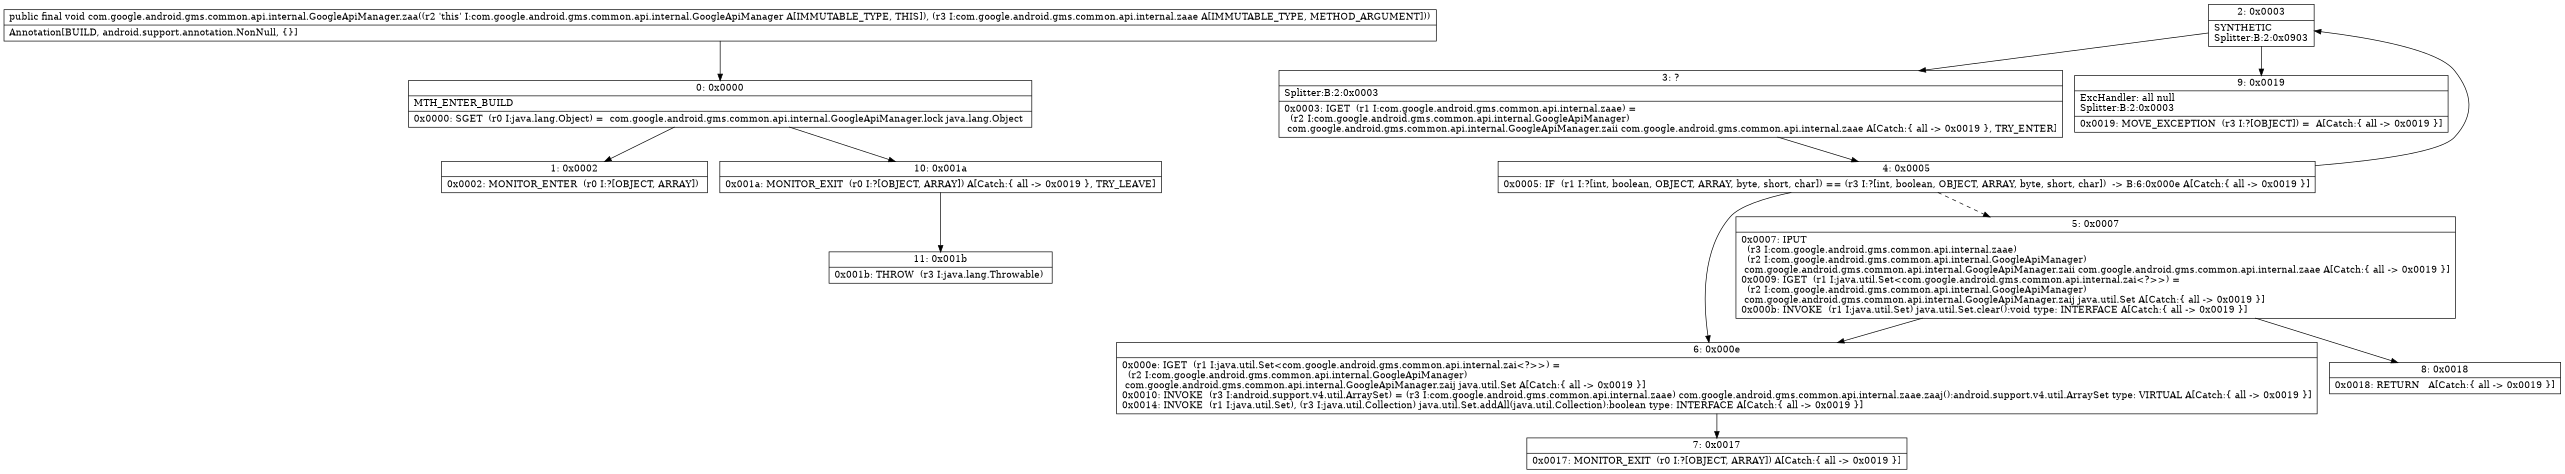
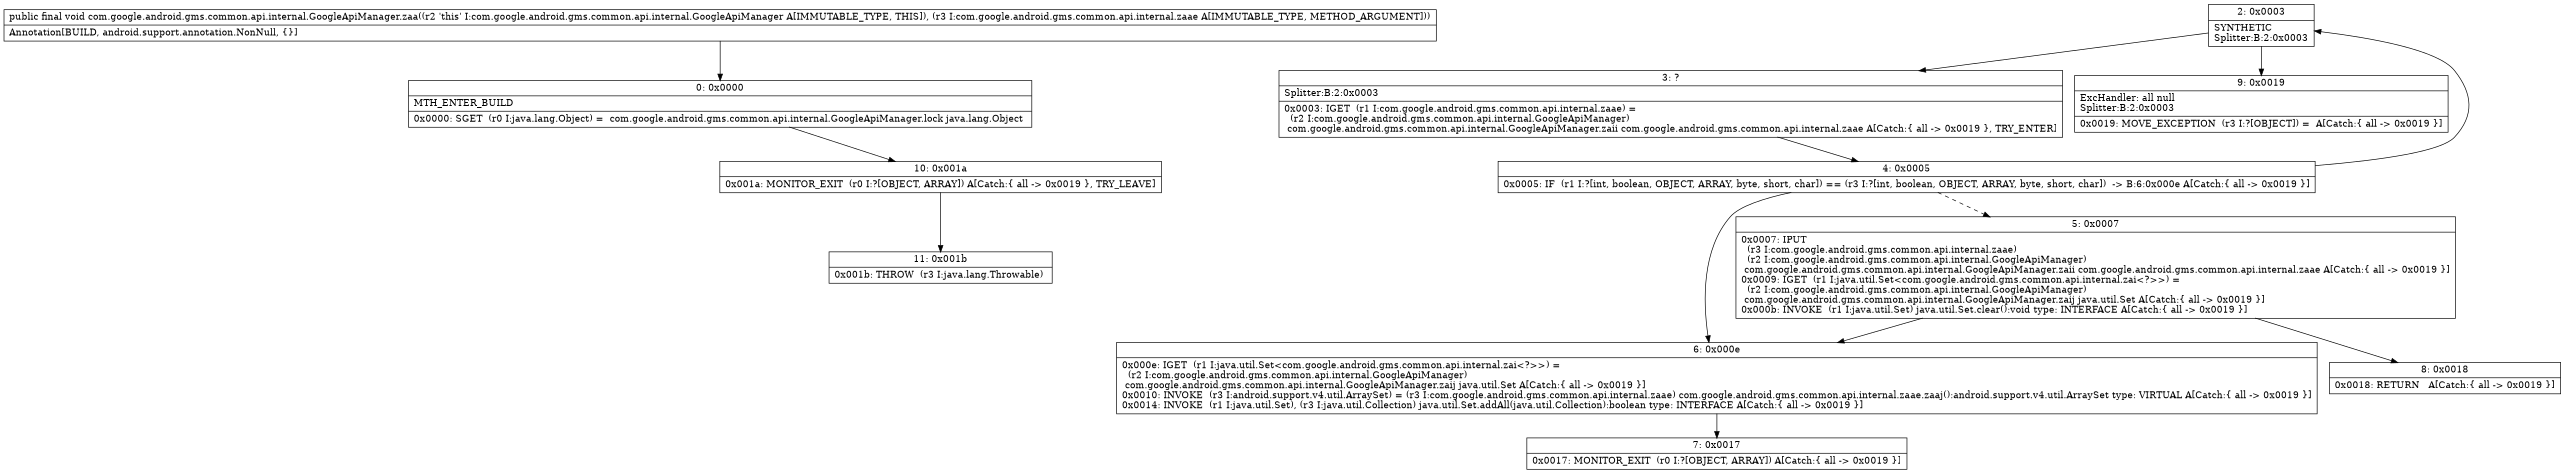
(2261, 38) -> (2261, 38)
(575, 177) -> none
